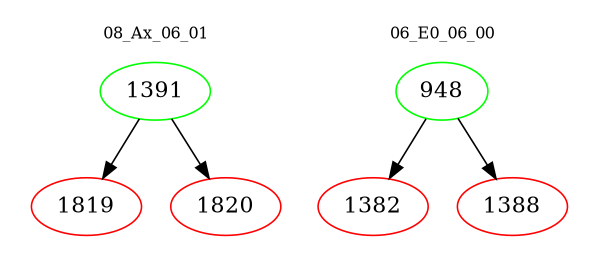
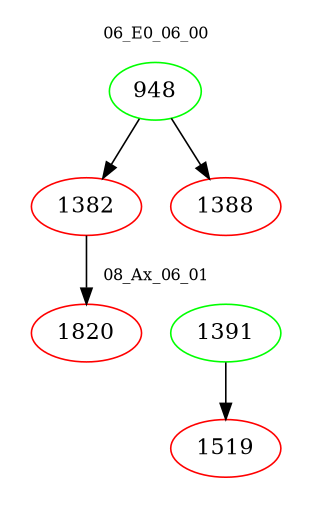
(186, 142) -> (86, 271)
(86, 207) -> (226, 448)
